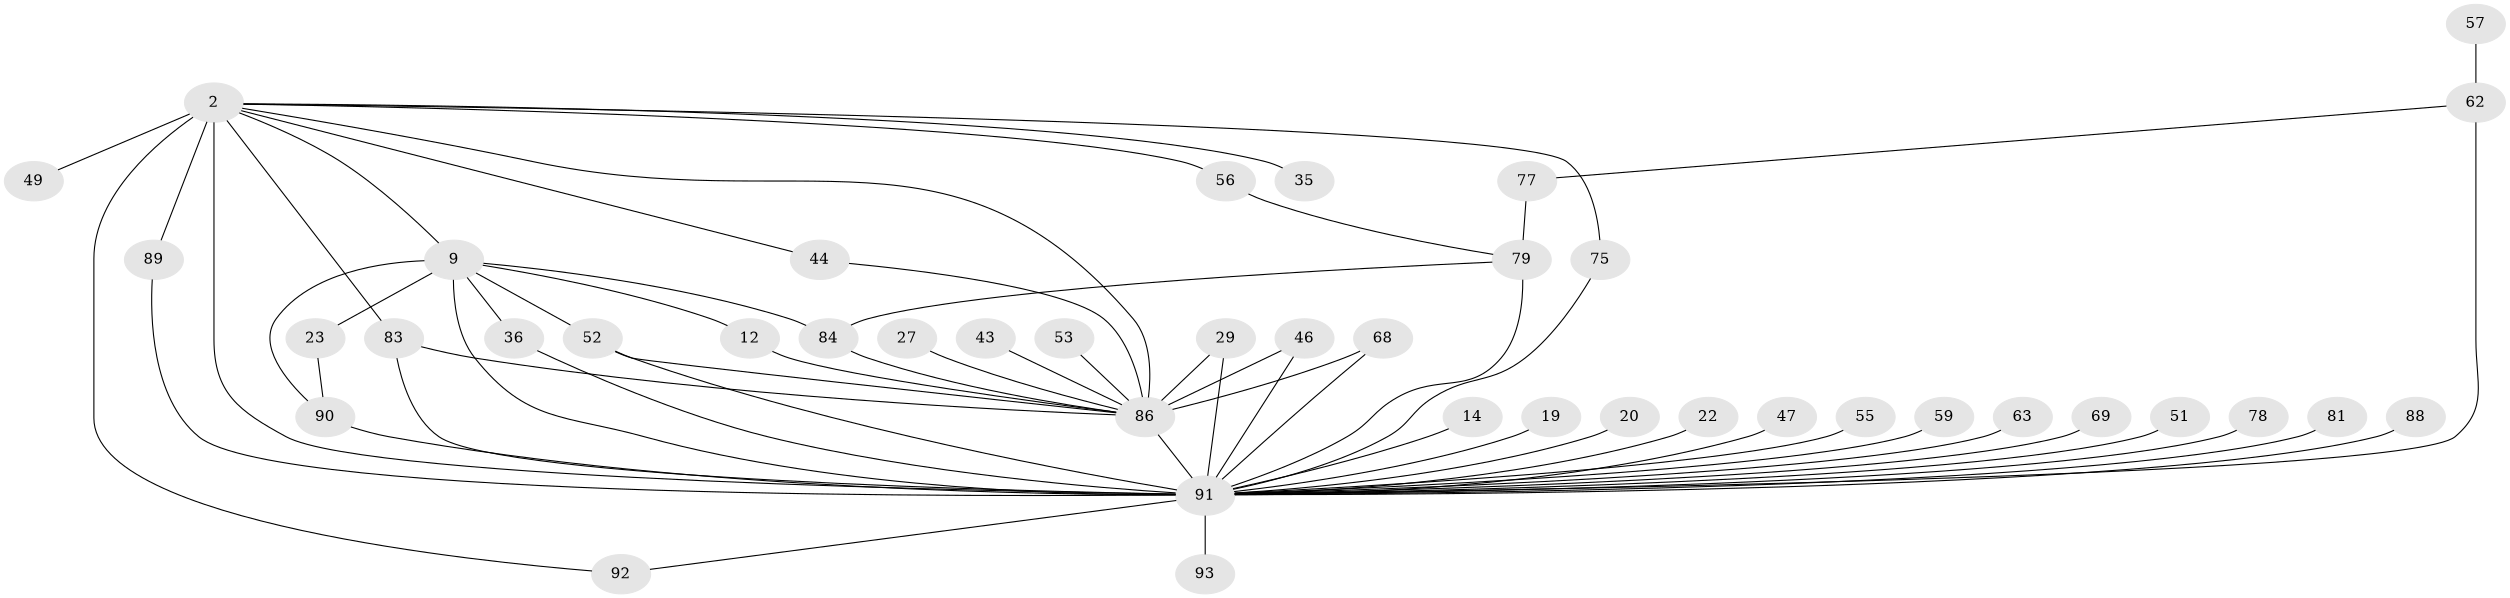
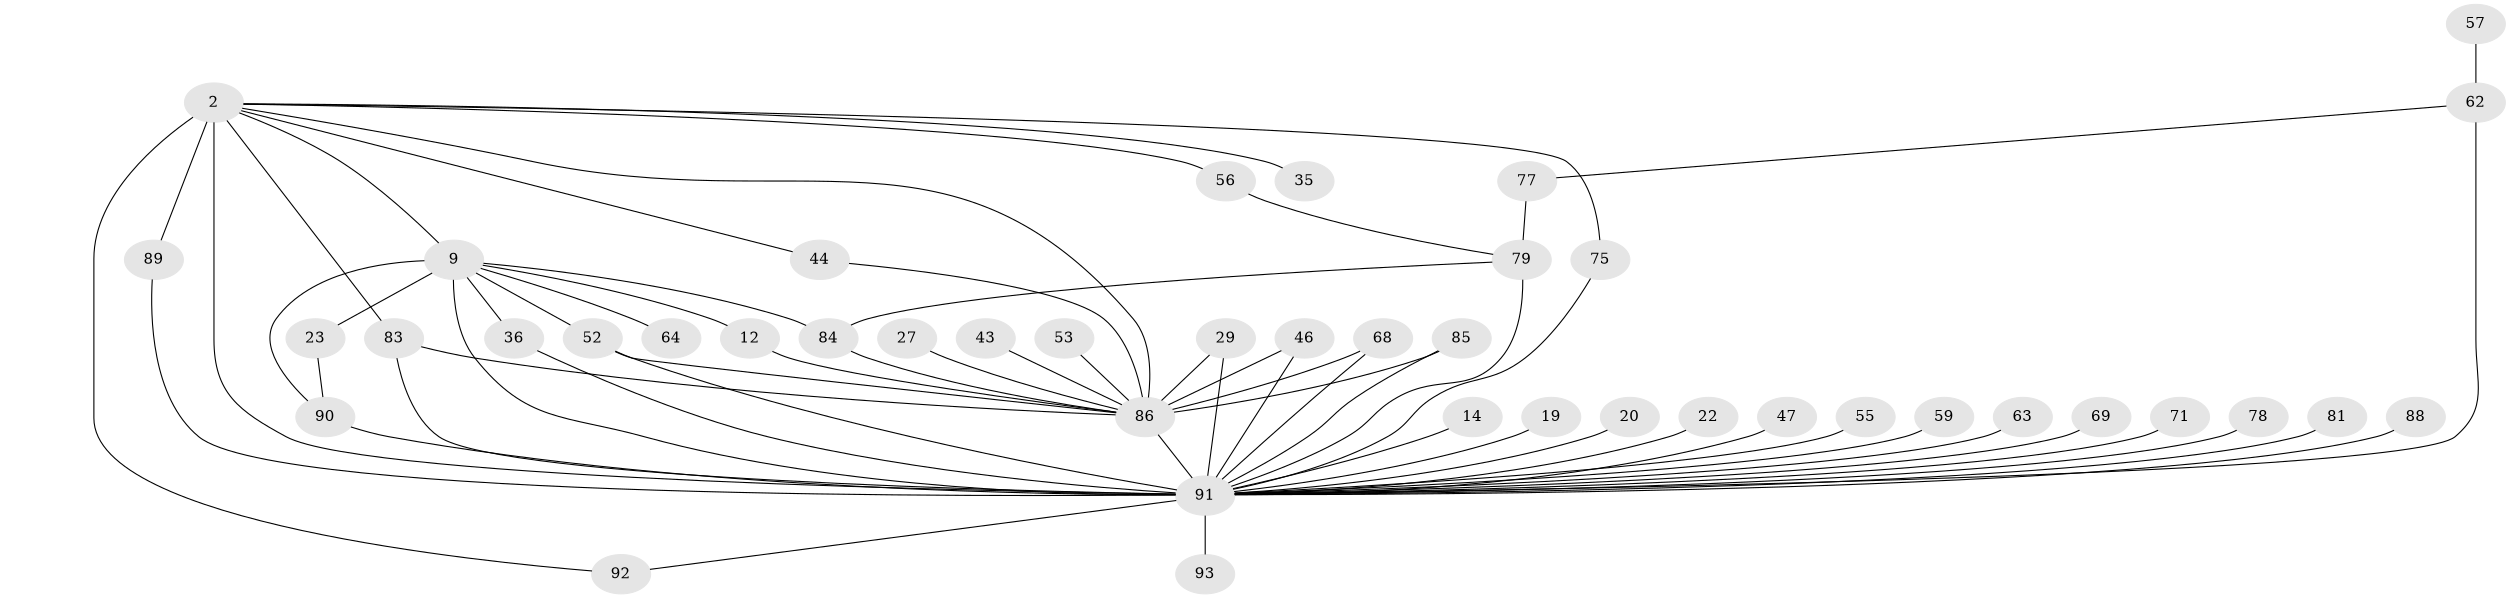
(34, 181) -> none
none -> (671, 338)
none -> (1462, 338)
(2180, 417) -> (2180, 417)
